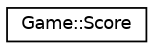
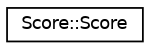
(77, 25) -> (75, 25)
